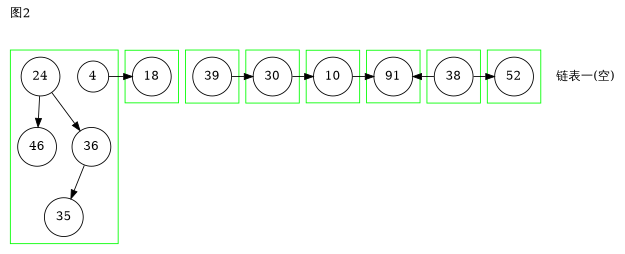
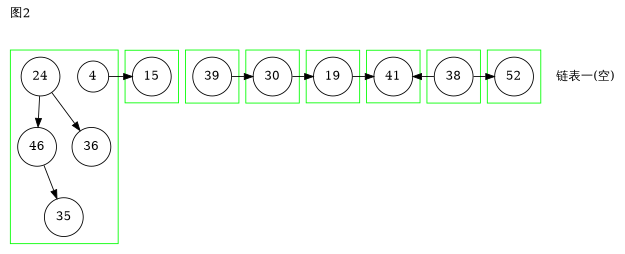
(152, 77) -> (152, 77)
(333, 77) -> (333, 77)
(393, 77) -> (393, 77)
(79, 178) -> (49, 178)
